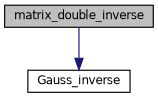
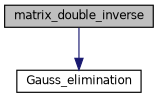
(79, 81) -> (79, 81)
